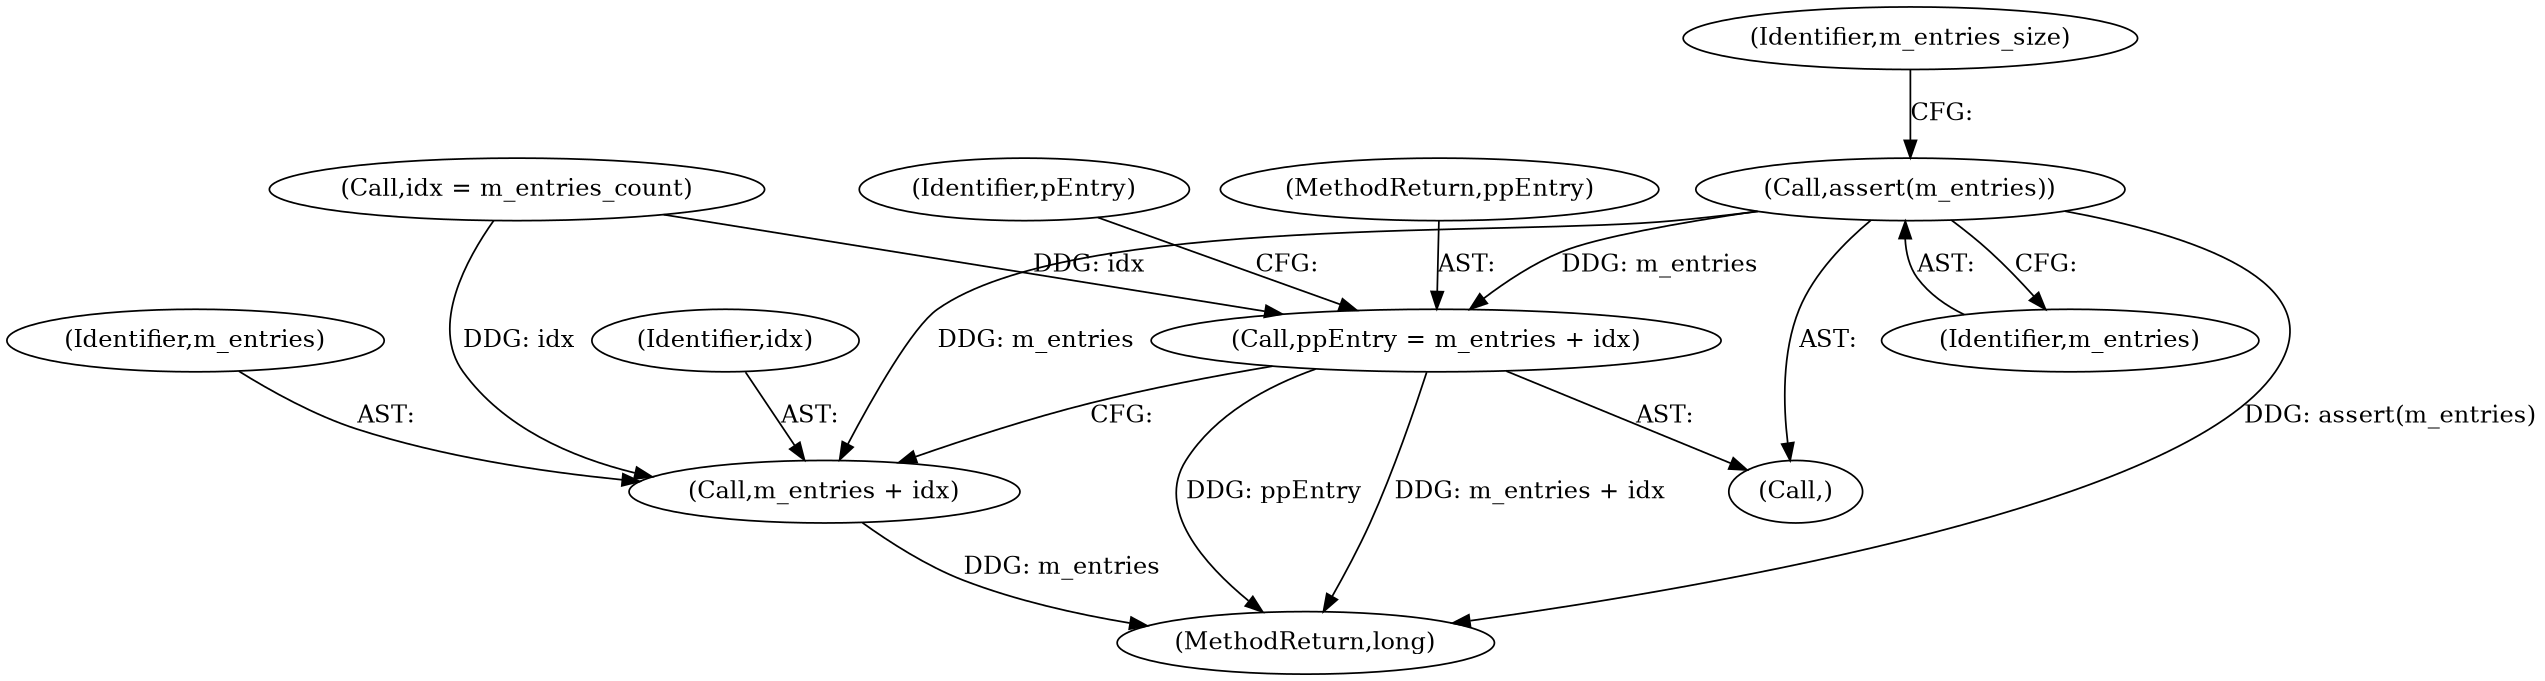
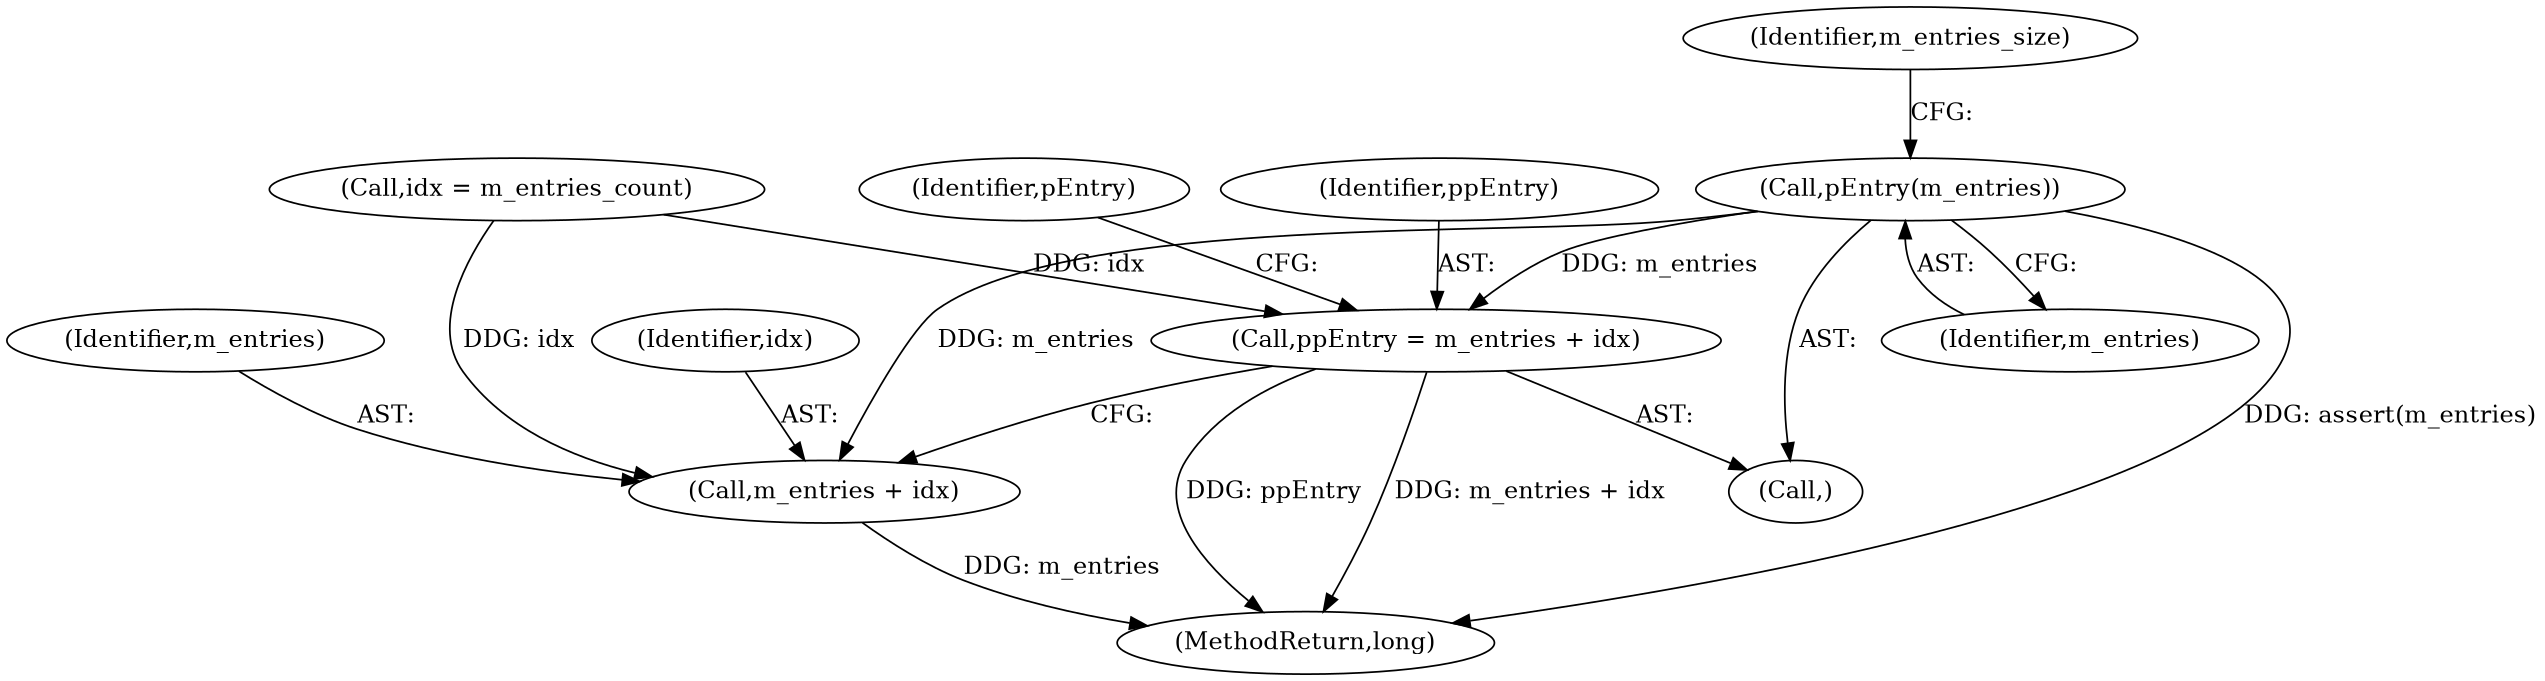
(1440, 189) -> (1440, 189)
(1910, 189) -> (1910, 189)
